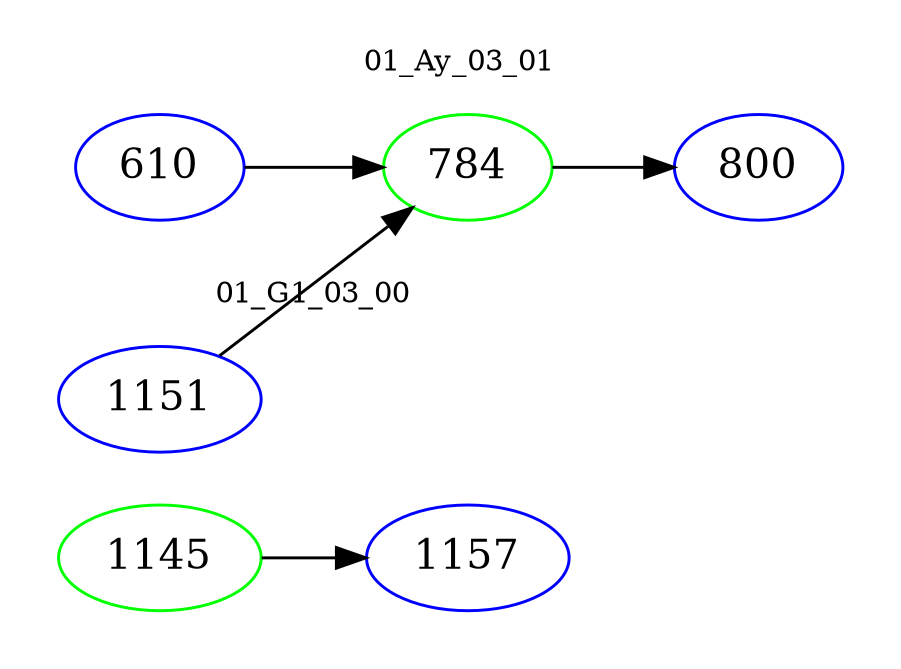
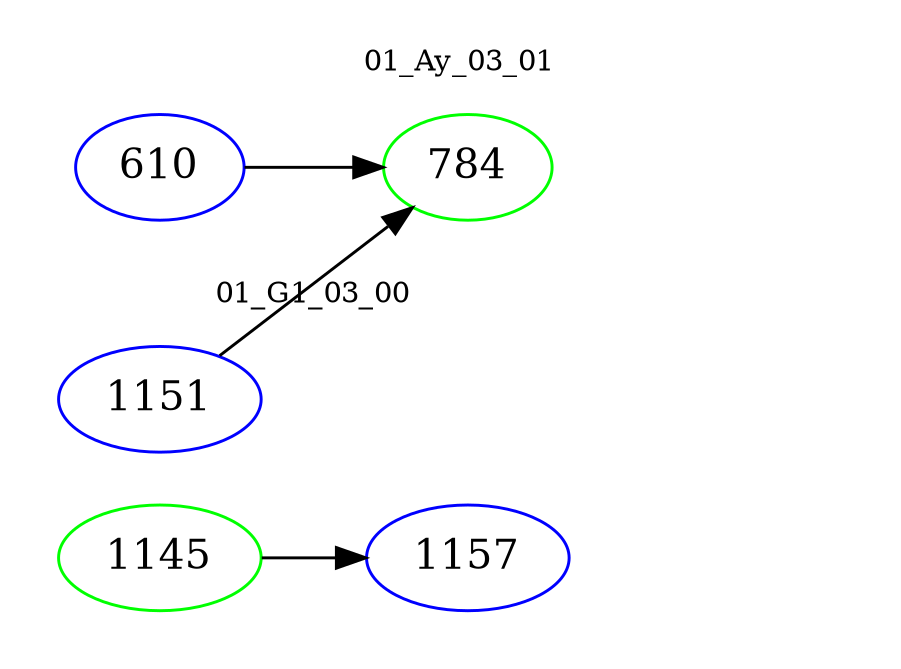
(759, 167) -> none
